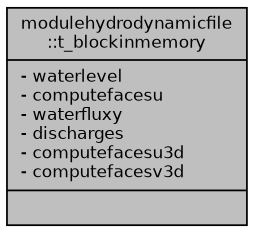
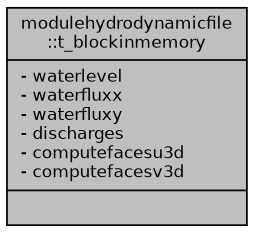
(92, 96) -> (72, 96)
